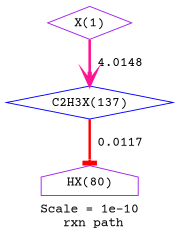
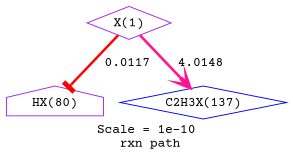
(90, 139) -> (95, 60)
